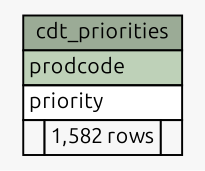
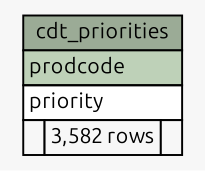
(103, 137) -> (103, 137)
